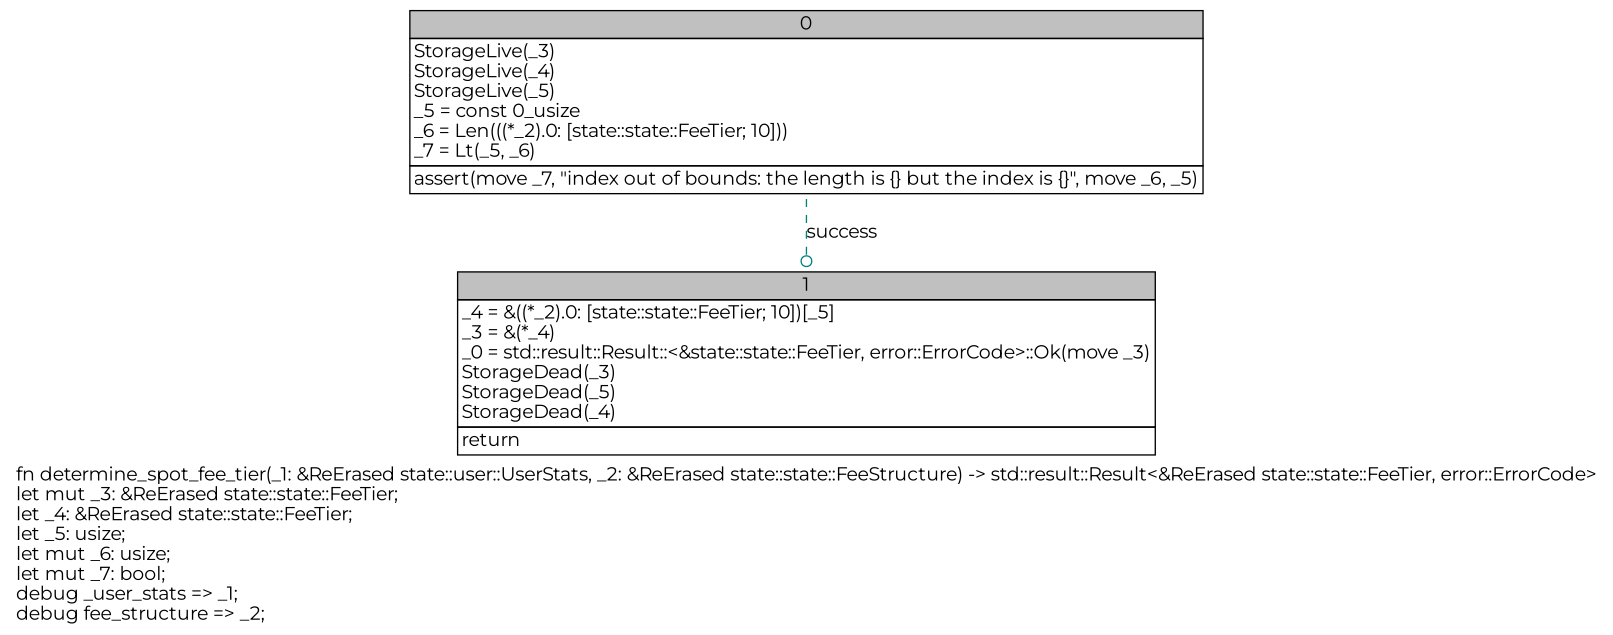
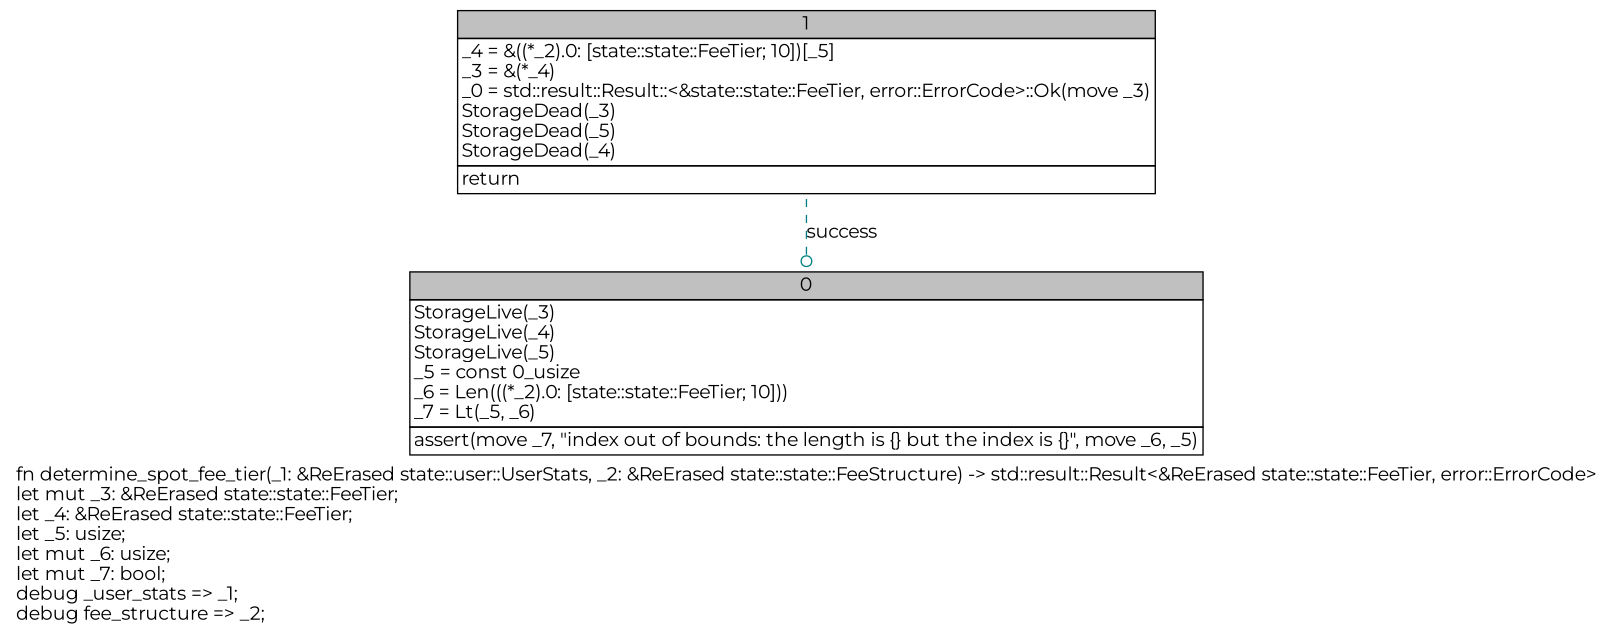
(806, 227) -> (806, 227)
